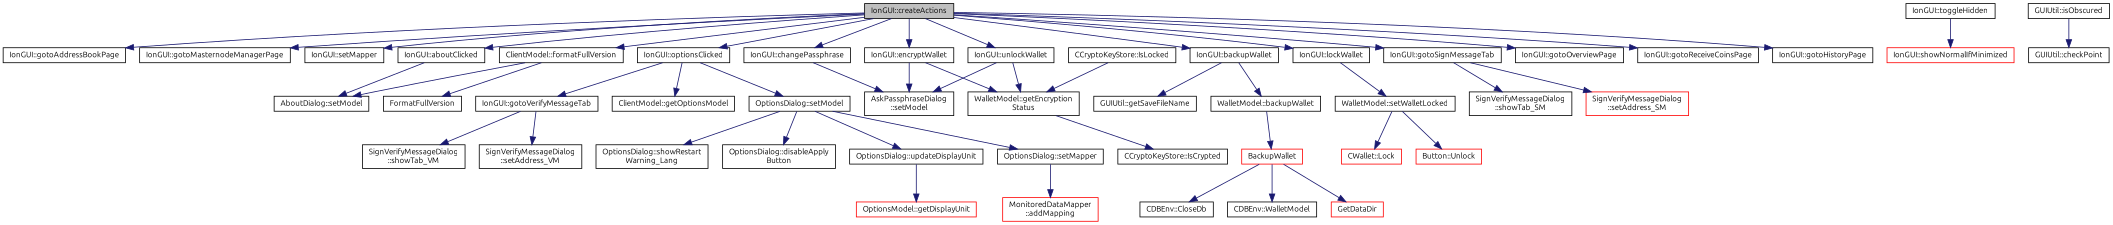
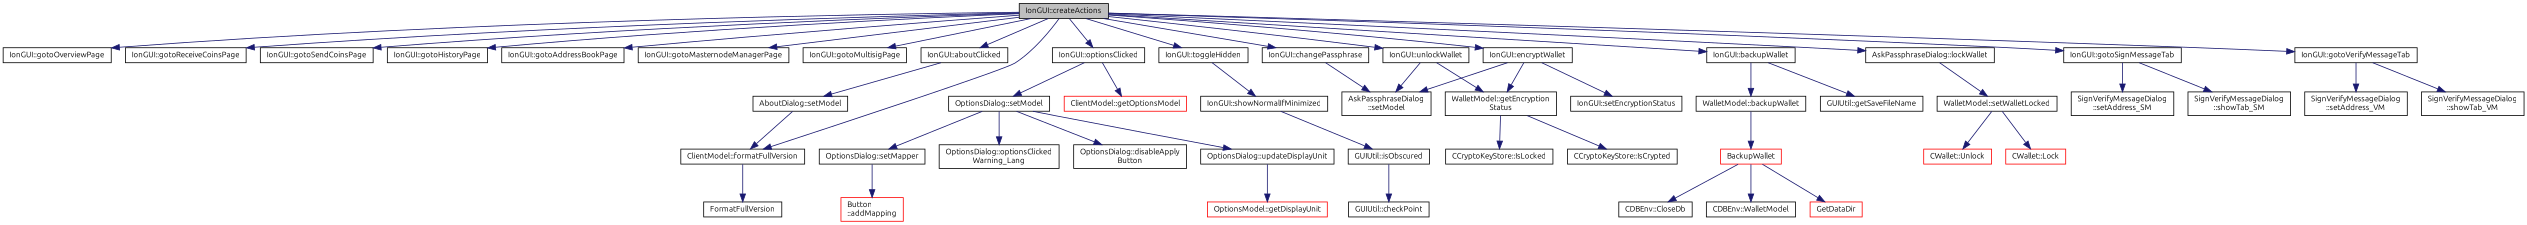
none -> (1130, 32)
none -> (317, 55)
(344, 55) -> (855, 55)
(1331, 55) -> (1930, 55)
(1951, 55) -> (1264, 104)
(1081, 76) -> (1500, 128)
(443, 78) -> (775, 128)
(614, 78) -> (1845, 35)
(673, 104) -> (1125, 104)
none -> (1626, 104)
(1637, 104) -> (2123, 104)
none -> (1323, 129)
(652, 157) -> (999, 157)
(1449, 157) -> (1958, 157)
(1050, 209) -> (872, 209)
